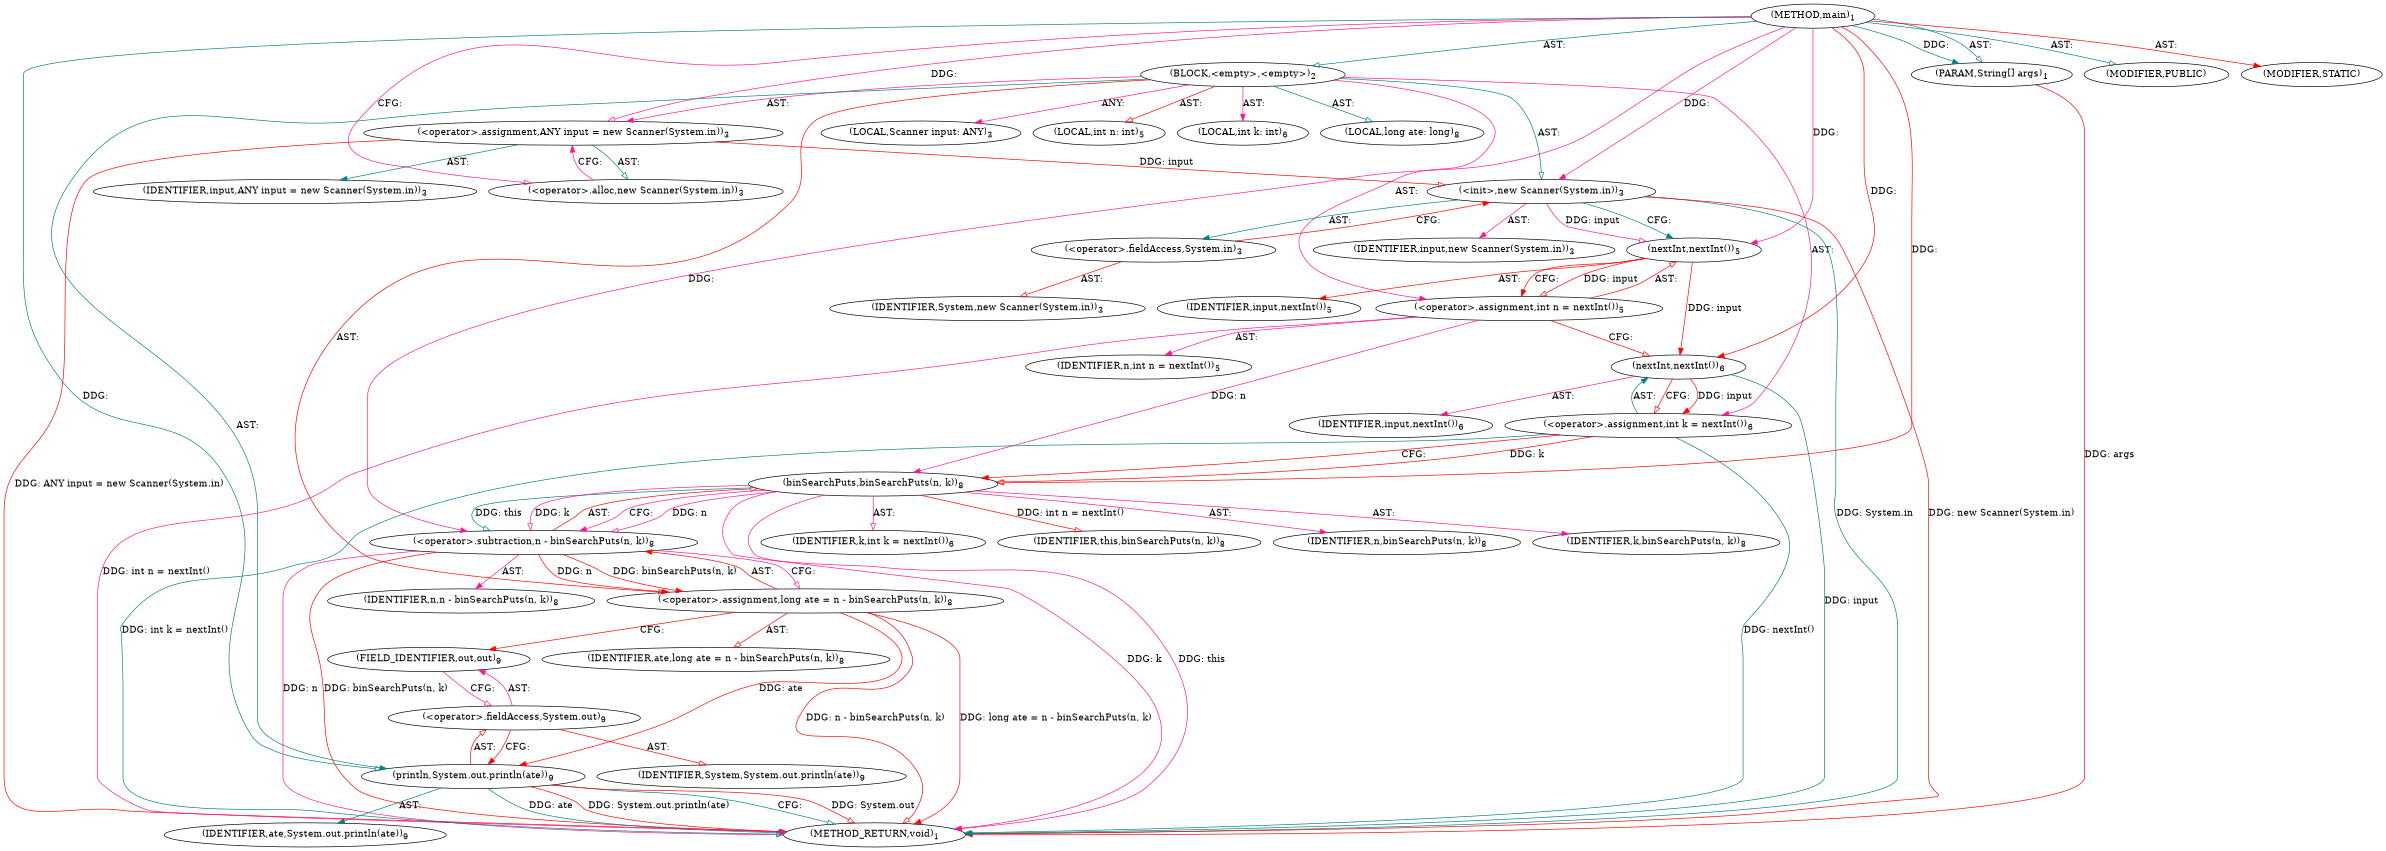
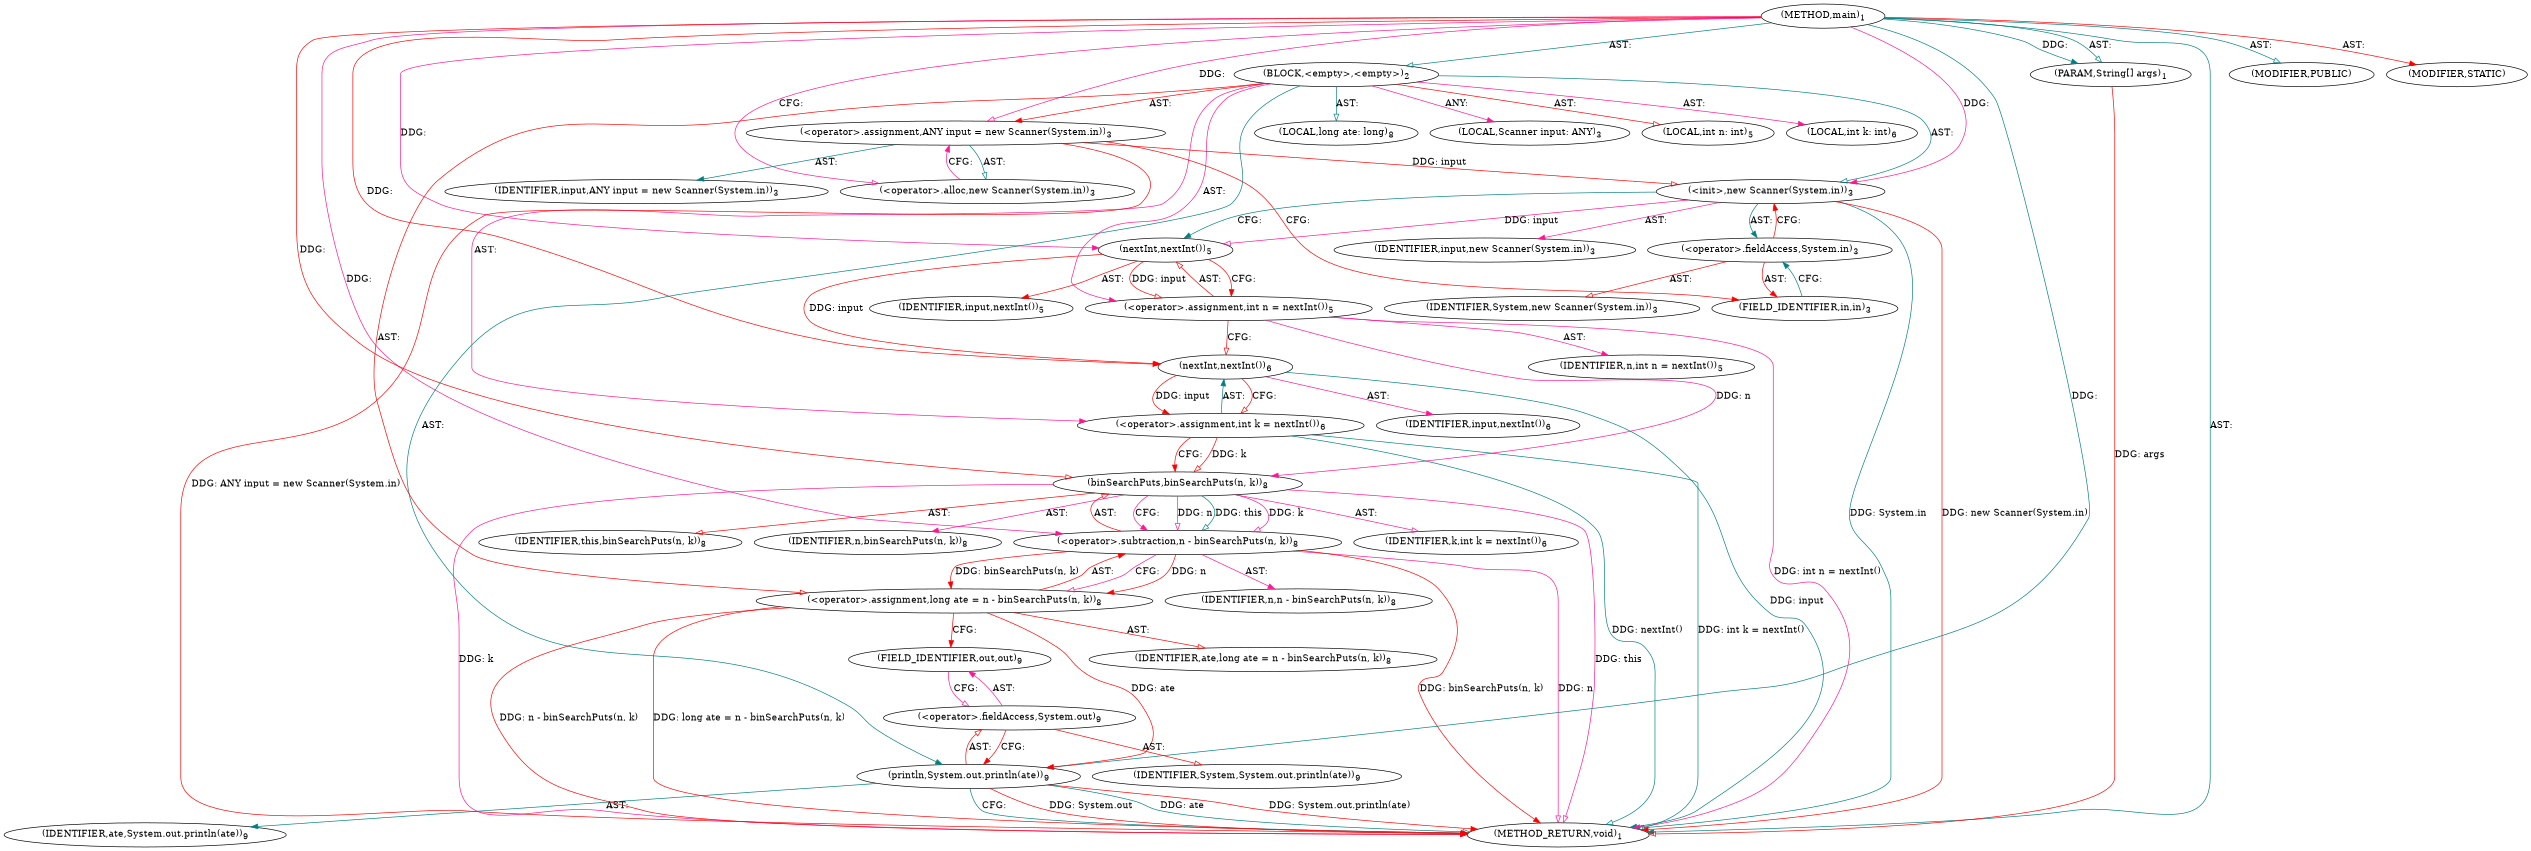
(759, 100) -> (1143, 100)
none -> (1805, 309)
(1071, 513) -> (941, 513)
(1656, 542) -> none
none -> (2210, 543)
